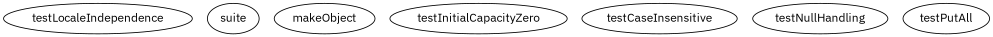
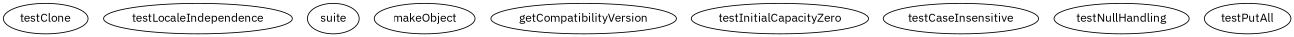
none -> (46, 19)
none -> (584, 19)
